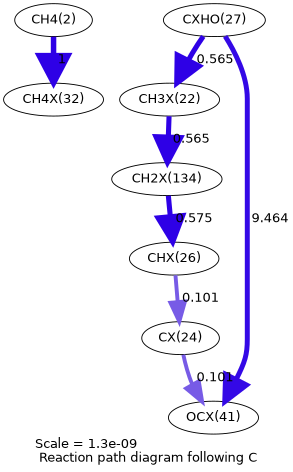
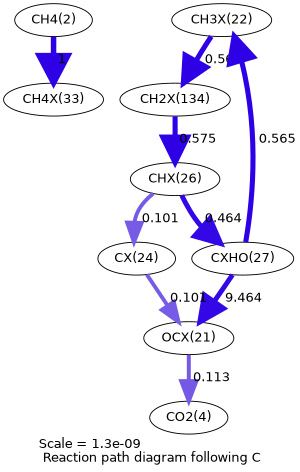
(54, 100) -> (54, 100)
none -> (191, 212)
none -> (189, 418)
(213, 418) -> (189, 338)
